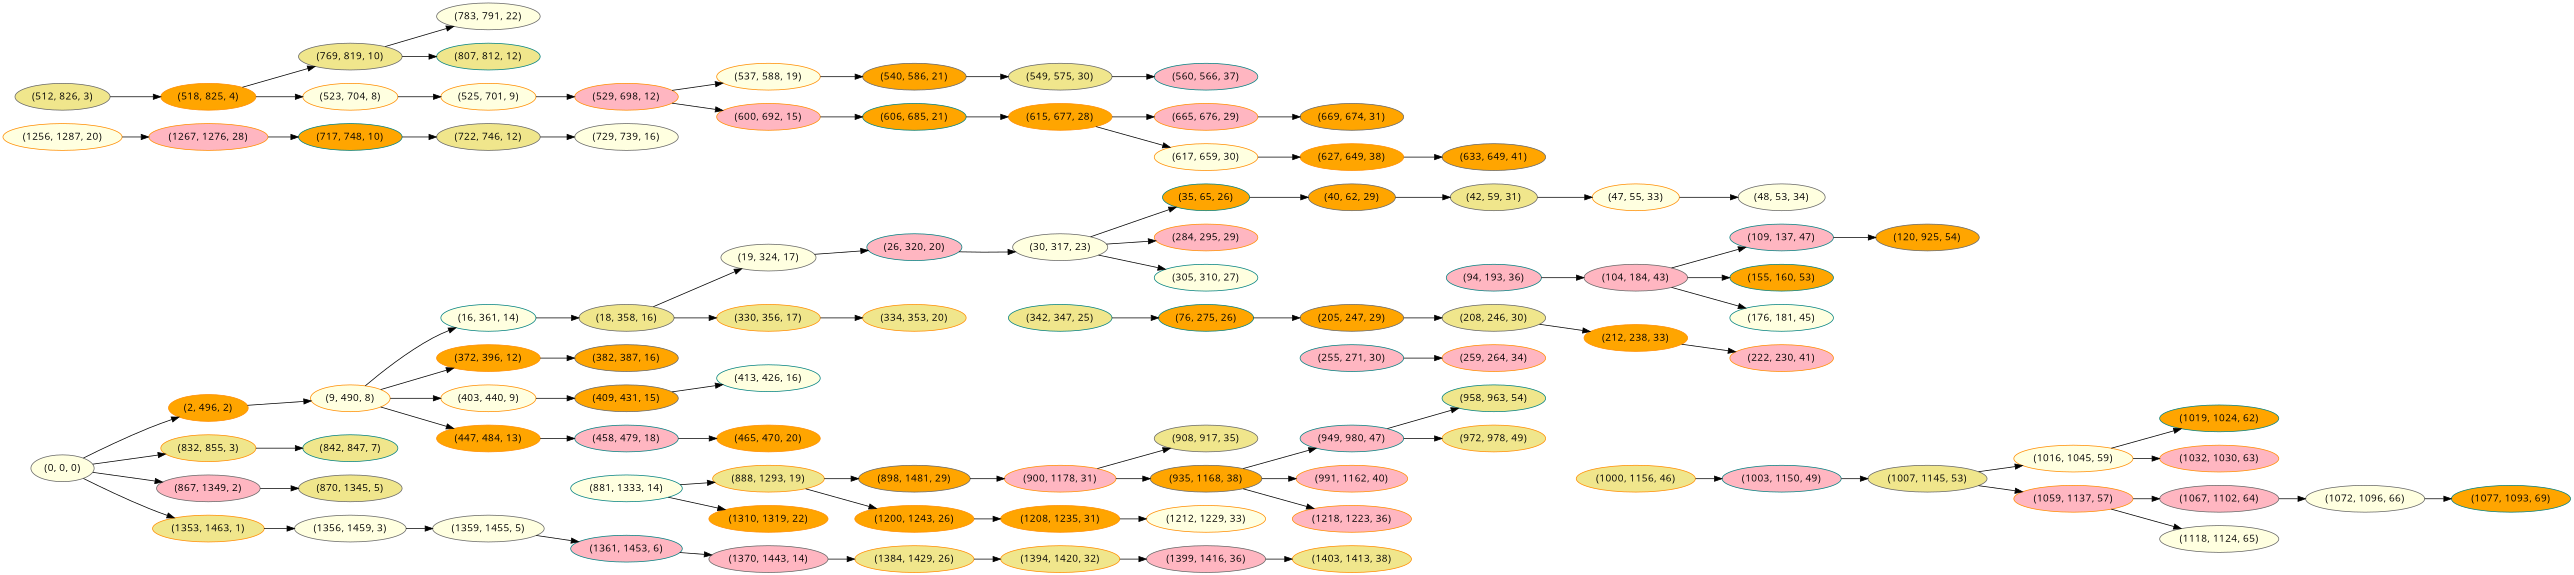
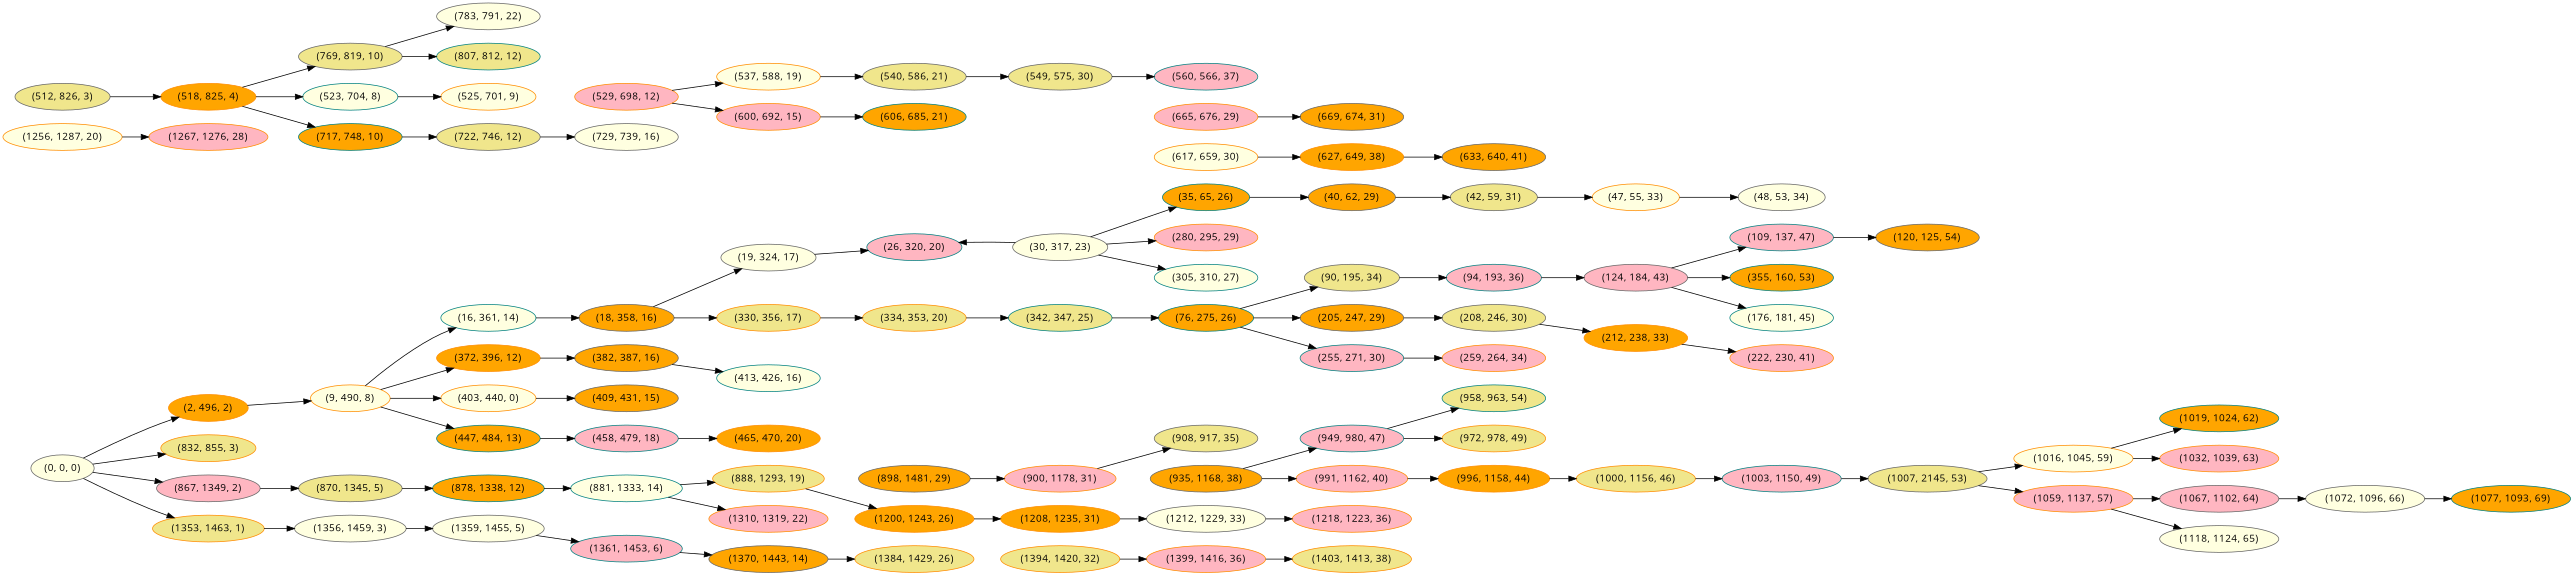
(914, 77) -> (914, 77)
(350, 97) -> (350, 97)
(552, 97) -> none
(1060, 117) -> none
(279, 137) -> (275, 116)
(1494, 157) -> (1494, 157)
(1206, 237) -> (1206, 237)
(1928, 237) -> (1928, 237)
(984, 252) -> (991, 242)
none -> (1352, 278)
(1636, 278) -> (1636, 278)
(1782, 278) -> (1782, 278)
(626, 318) -> (626, 318)
none -> (983, 318)
none -> (1275, 337)
(694, 389) -> (694, 368)
(488, 398) -> (488, 398)
(488, 438) -> (488, 438)
(350, 448) -> none
(2219, 459) -> (2219, 459)
(838, 479) -> none
(1129, 479) -> none
none -> (1494, 479)
(1928, 479) -> (1928, 479)
none -> (488, 488)
(1275, 498) -> (1275, 519)
(768, 519) -> (768, 519)
(1206, 519) -> (1206, 519)
(768, 559) -> (768, 559)
(983, 559) -> none
(1206, 559) -> (1206, 559)
